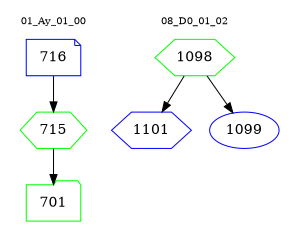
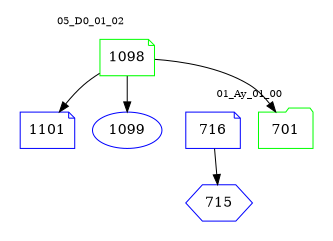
(195, 22) -> (91, 22)
(195, 58) -> (127, 58)
(54, 130) -> (219, 203)
(151, 130) -> (47, 130)
(54, 162) -> (217, 71)
